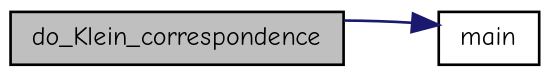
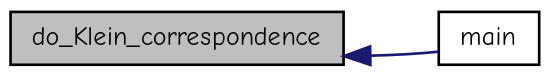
(378, 21) -> (405, 54)
